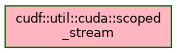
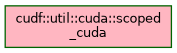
(88, 27) -> (88, 27)
